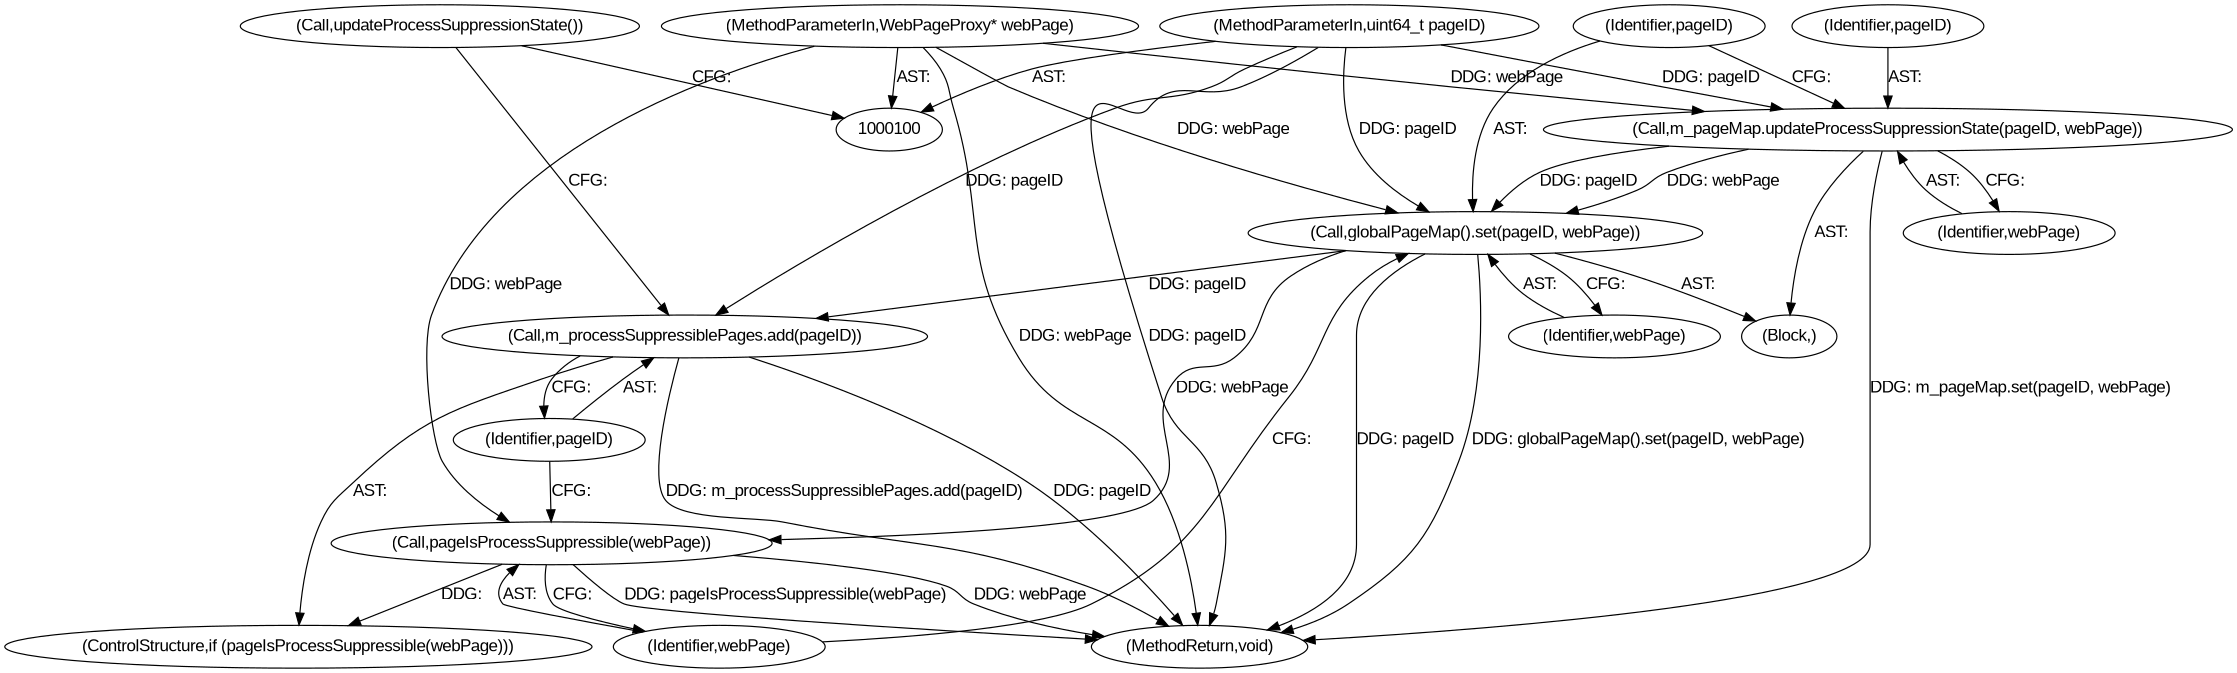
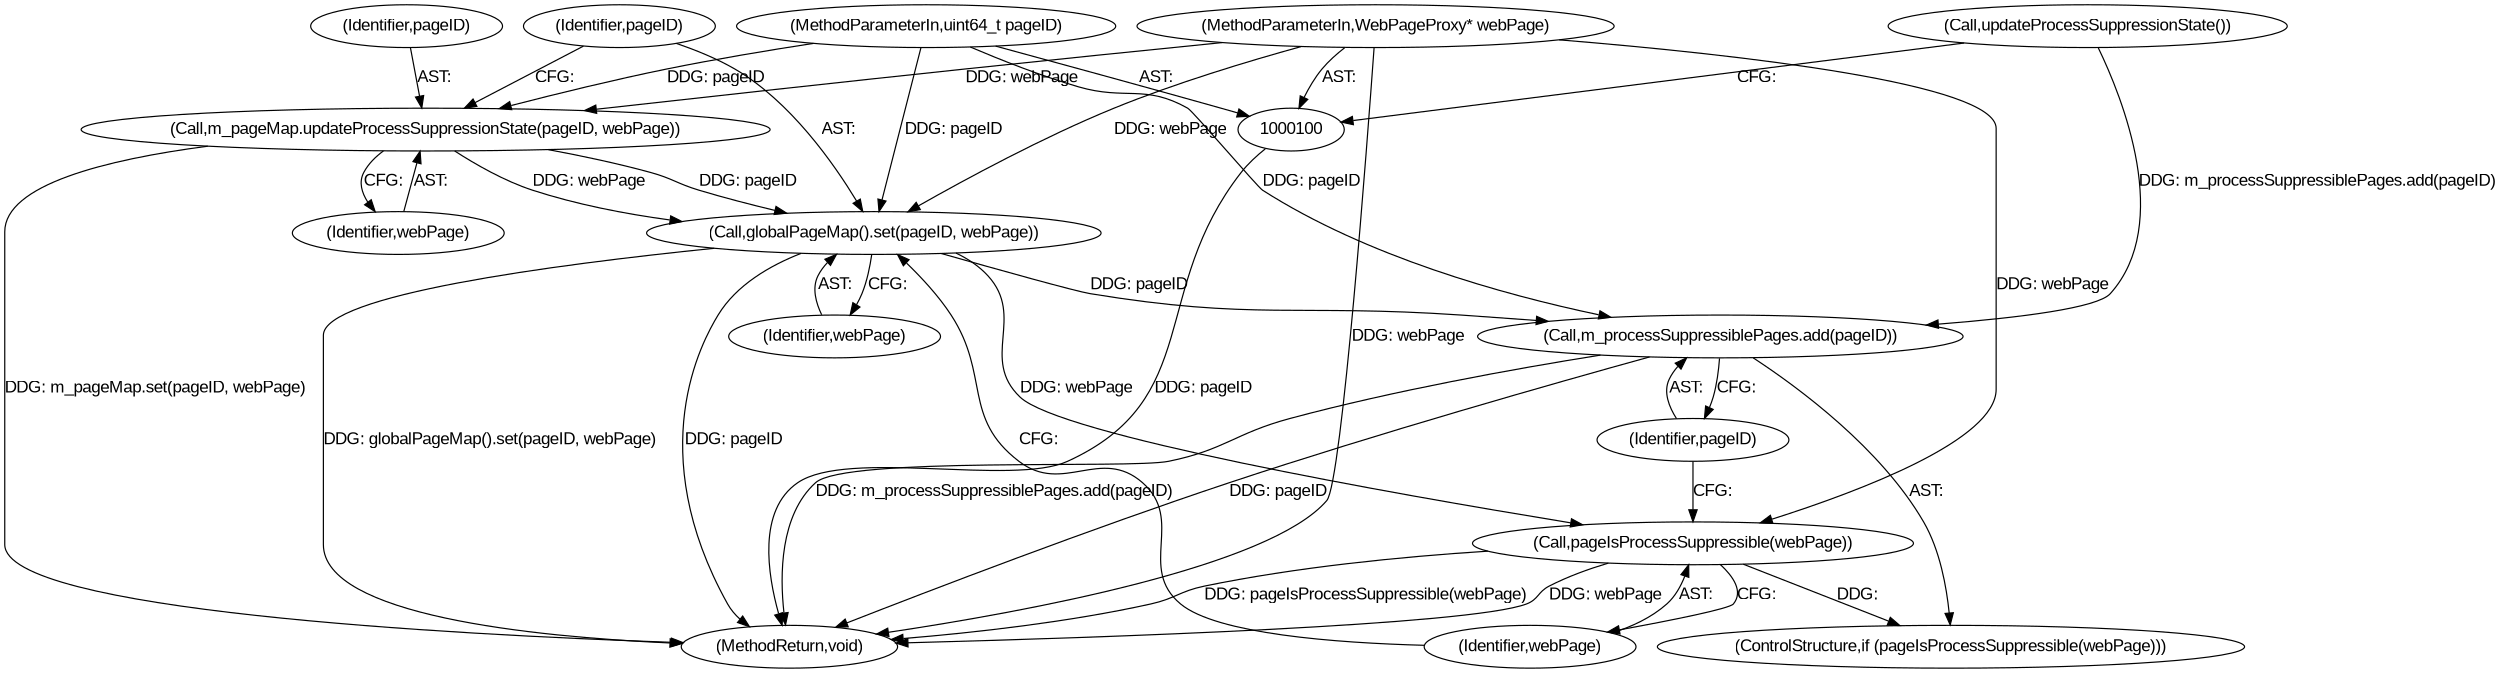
(590, 181) -> (2318, 181)
(1117, 251) -> (1088, 449)
(1789, 336) -> none
